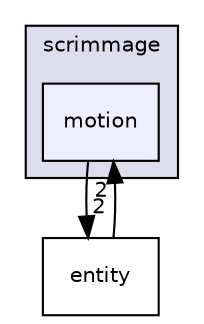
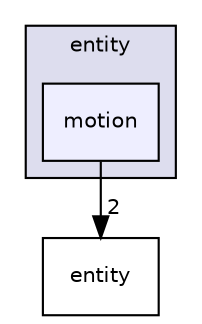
(102, 46) -> (101, 46)
(115, 210) -> none
